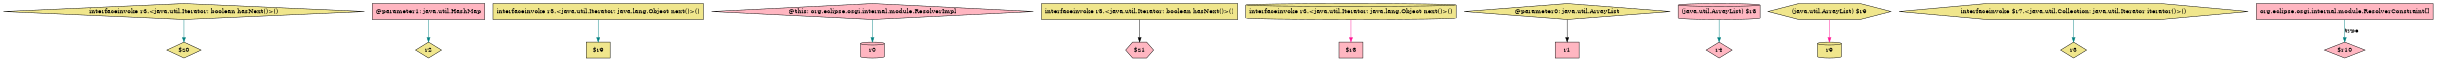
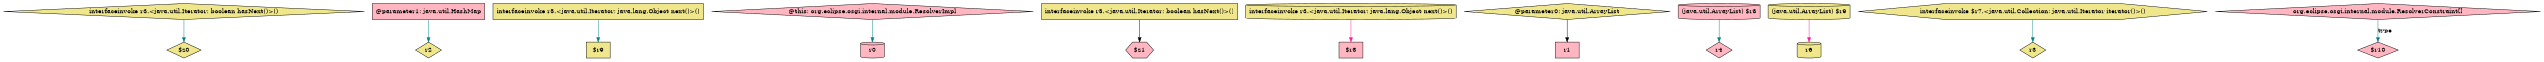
(1829, 12) -> (1809, 12)
(2345, 12) -> (2378, 12)
(1829, 50) -> (1809, 50)
